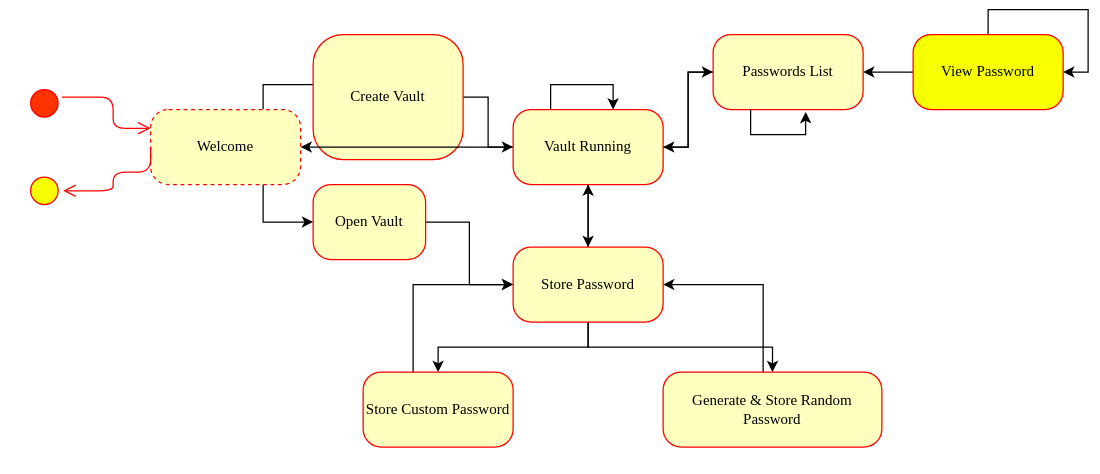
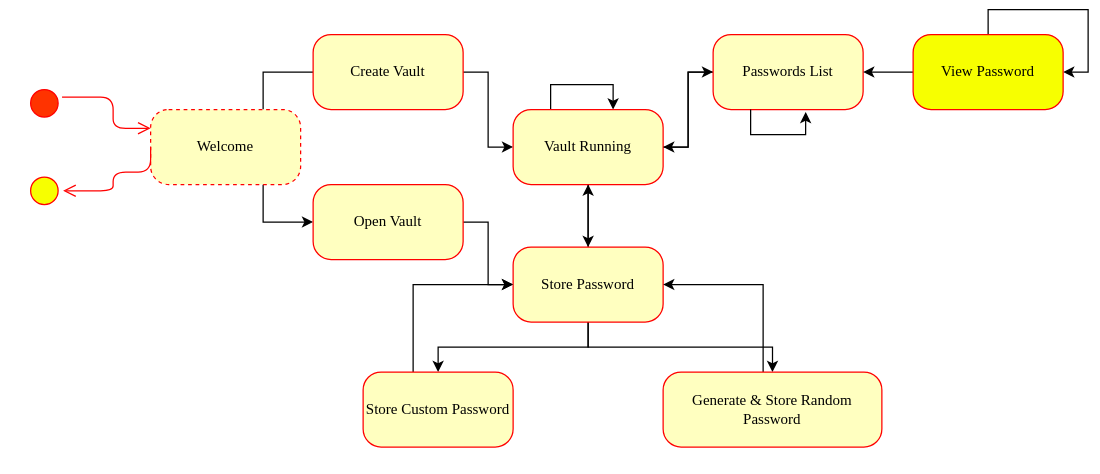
(388, 97) -> (388, 72)
(398, 147) -> none
(369, 222) -> (388, 222)
